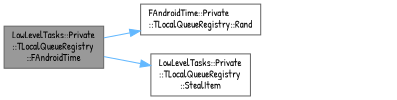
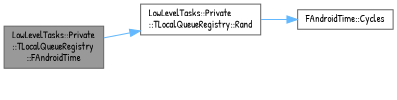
(201, 20) -> (201, 20)
none -> (345, 20)
(201, 75) -> none
